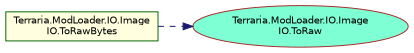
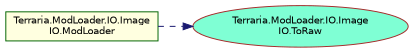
(82, 26) -> (82, 26)
